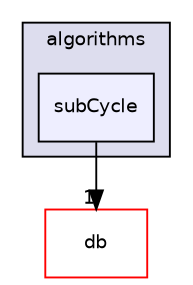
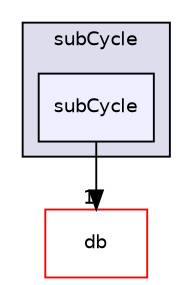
(96, 41) -> (96, 41)
